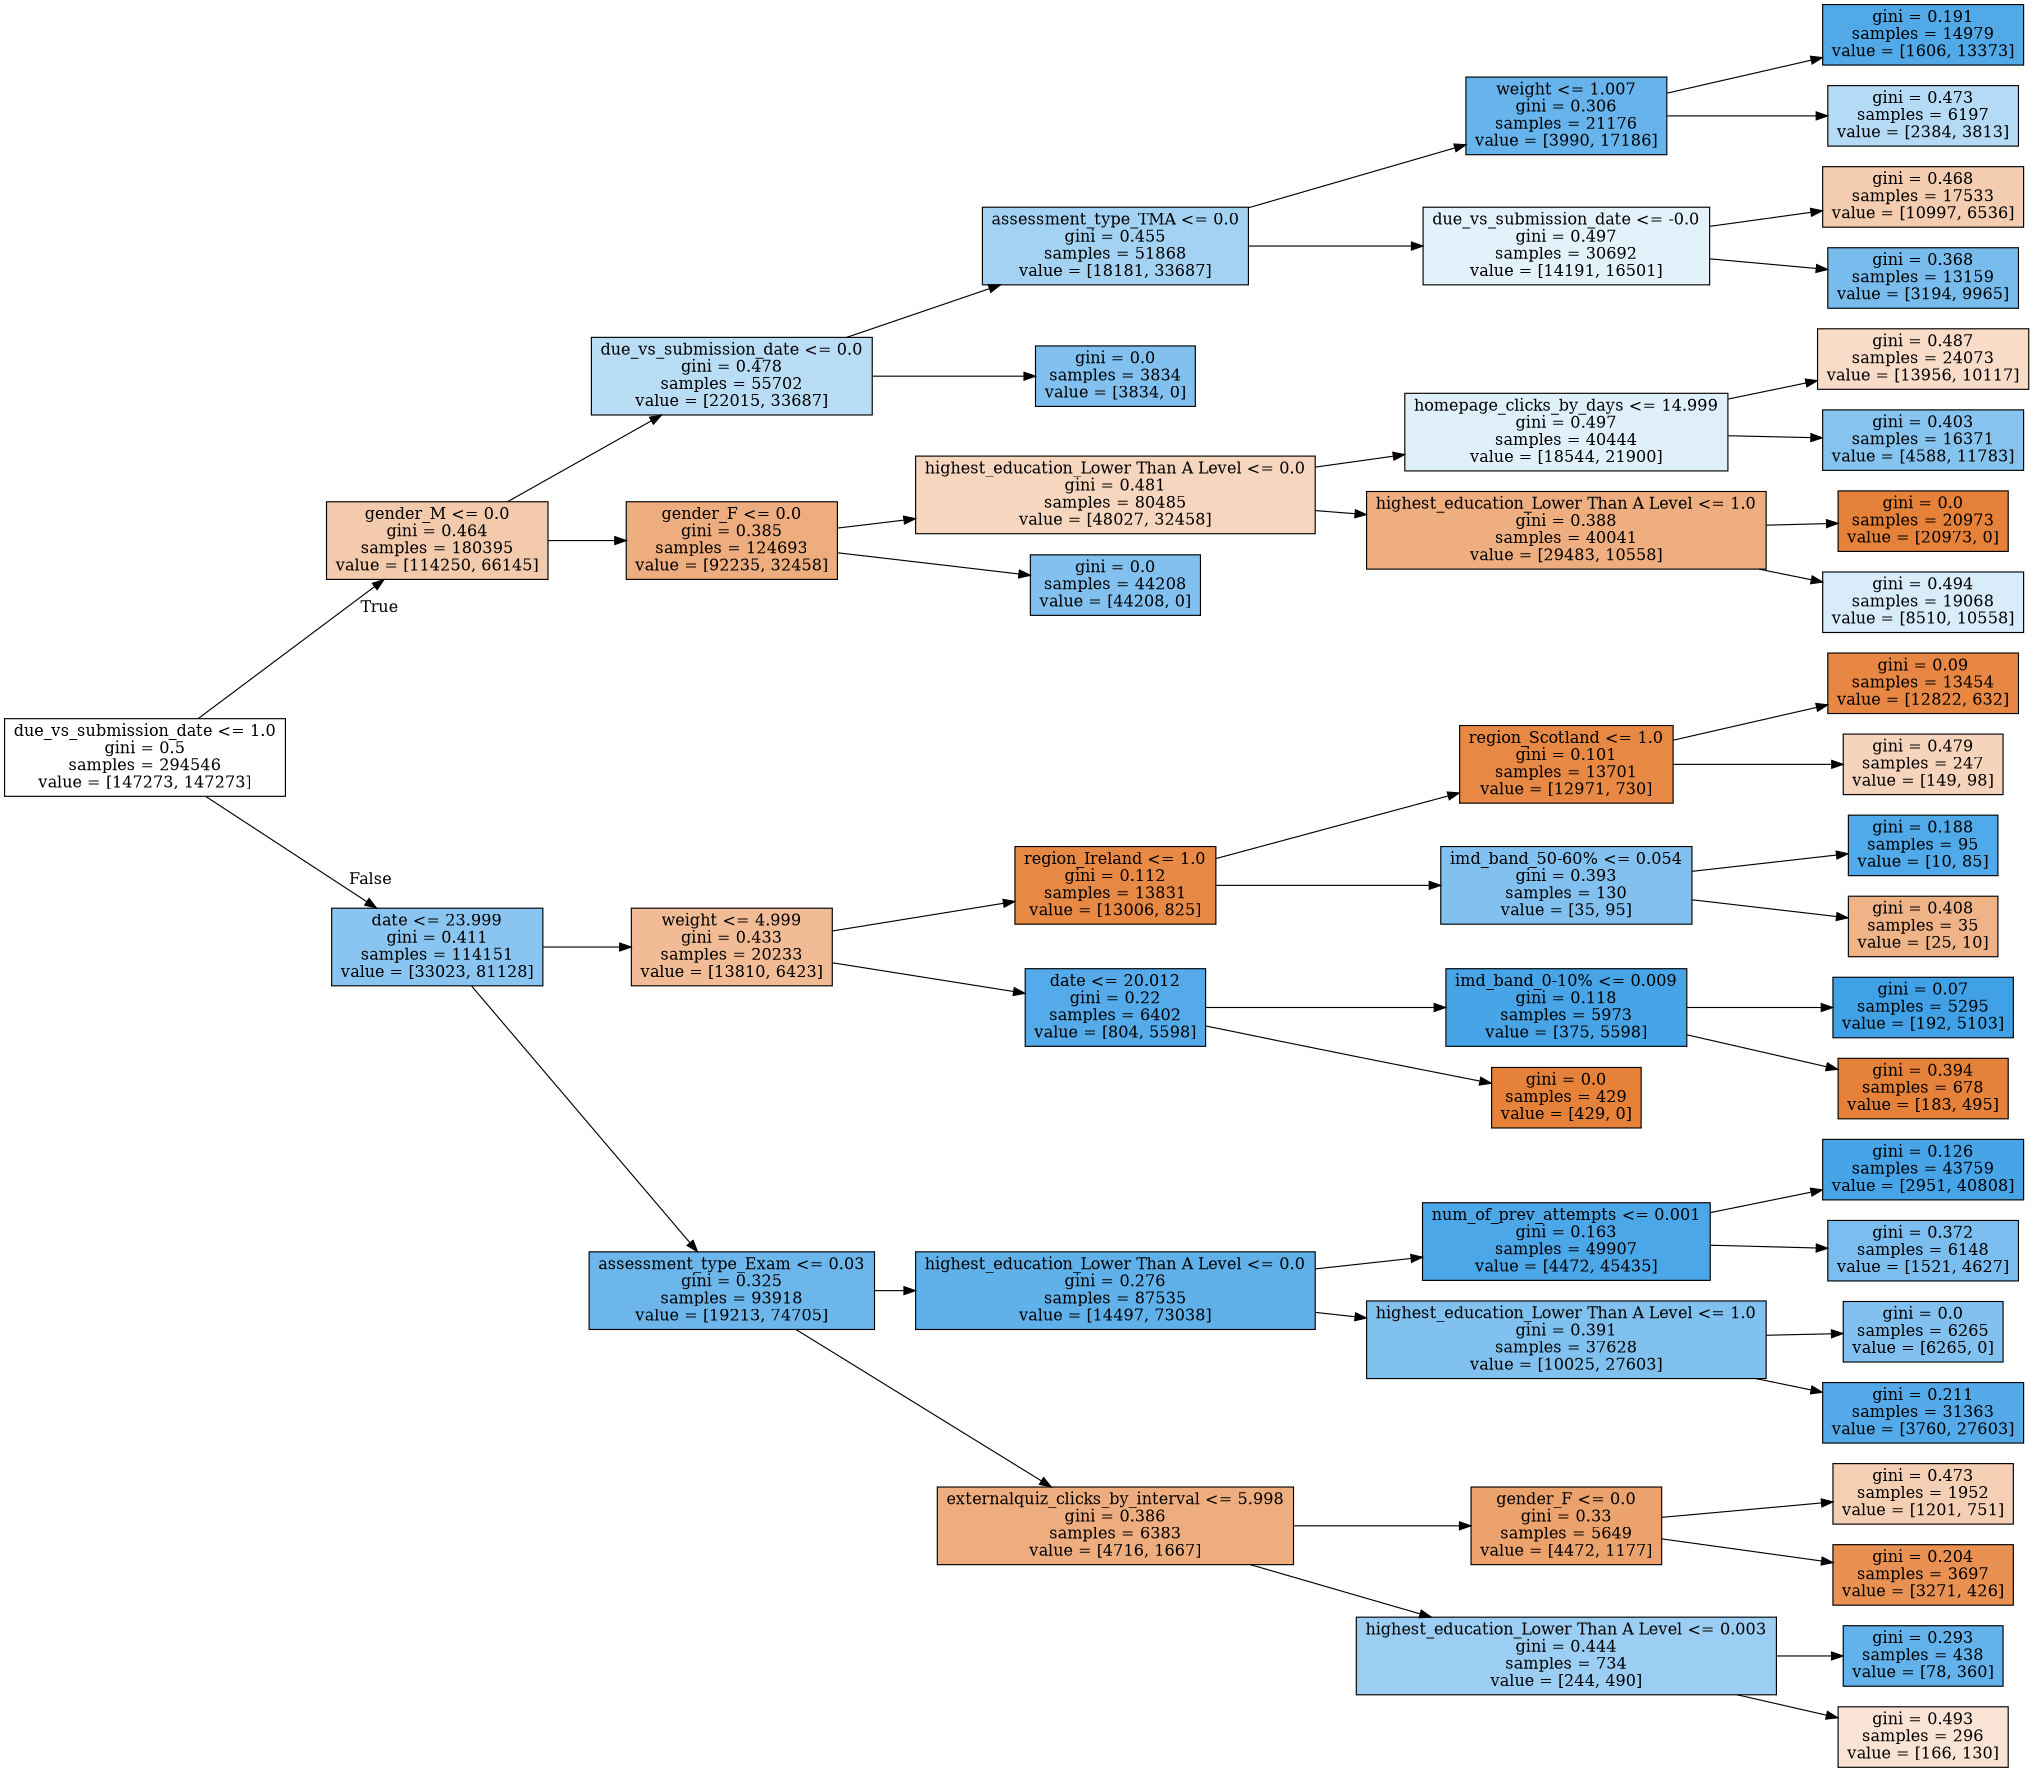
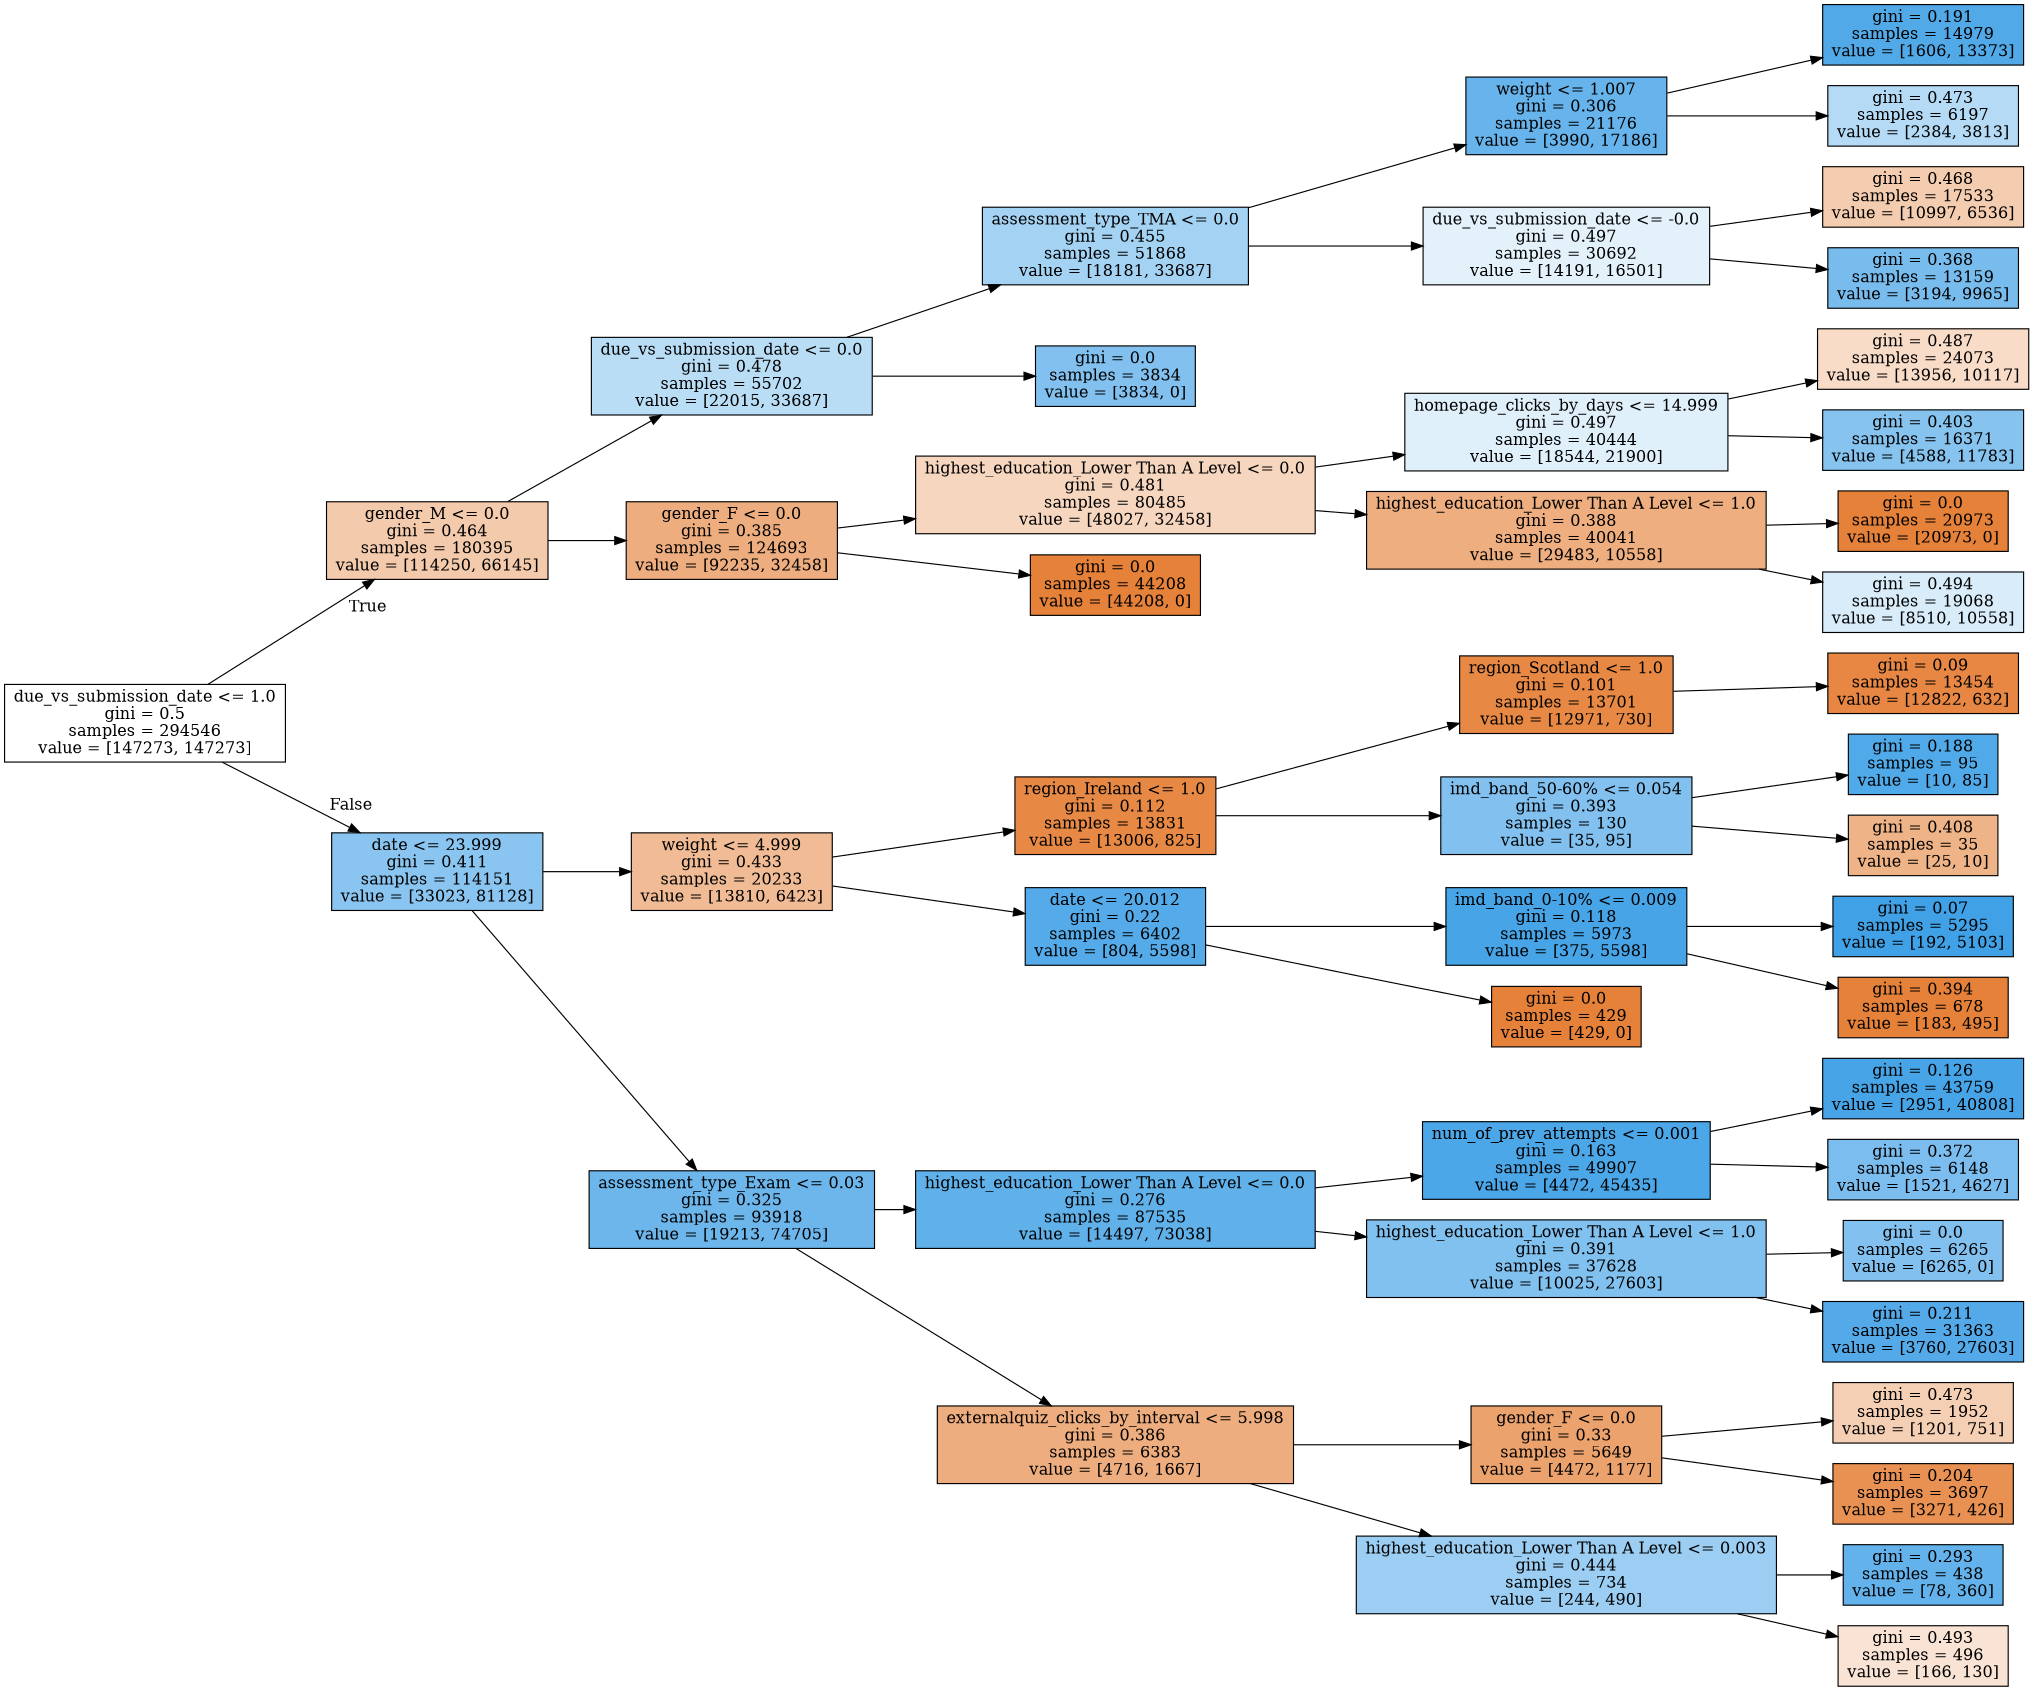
(1115, 585) -> (1115, 585)
(1923, 764) -> none
(1923, 1737) -> (1923, 1656)
